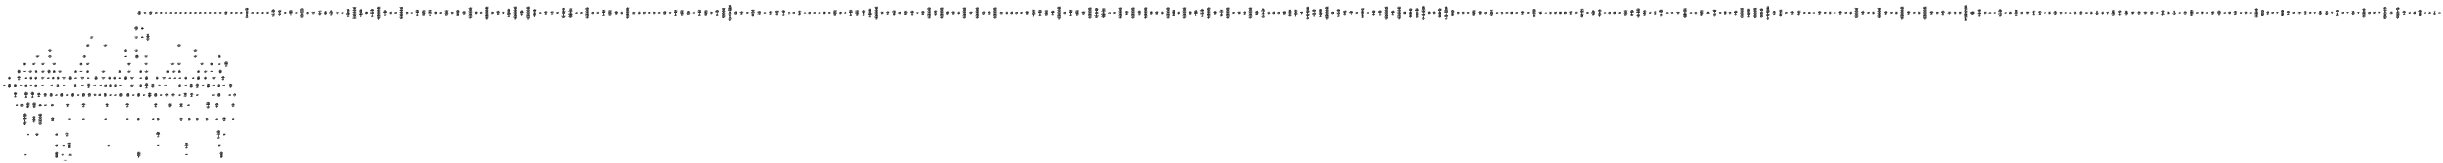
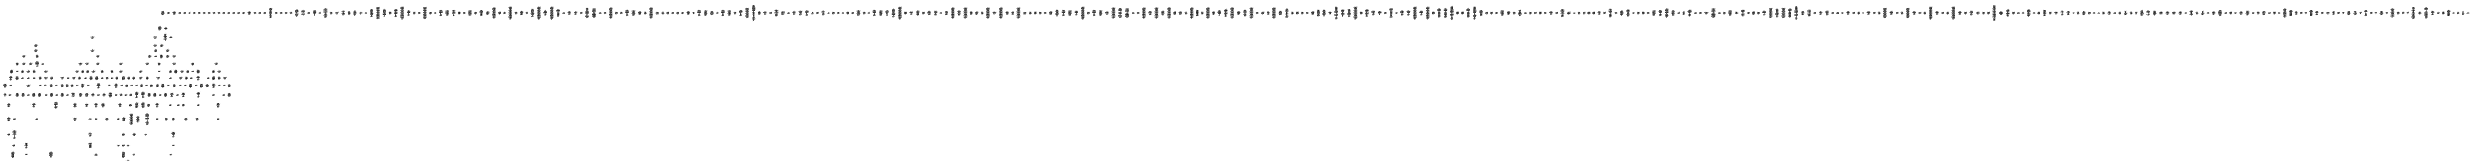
none -> (1307, 13)
none -> (122, 86)
